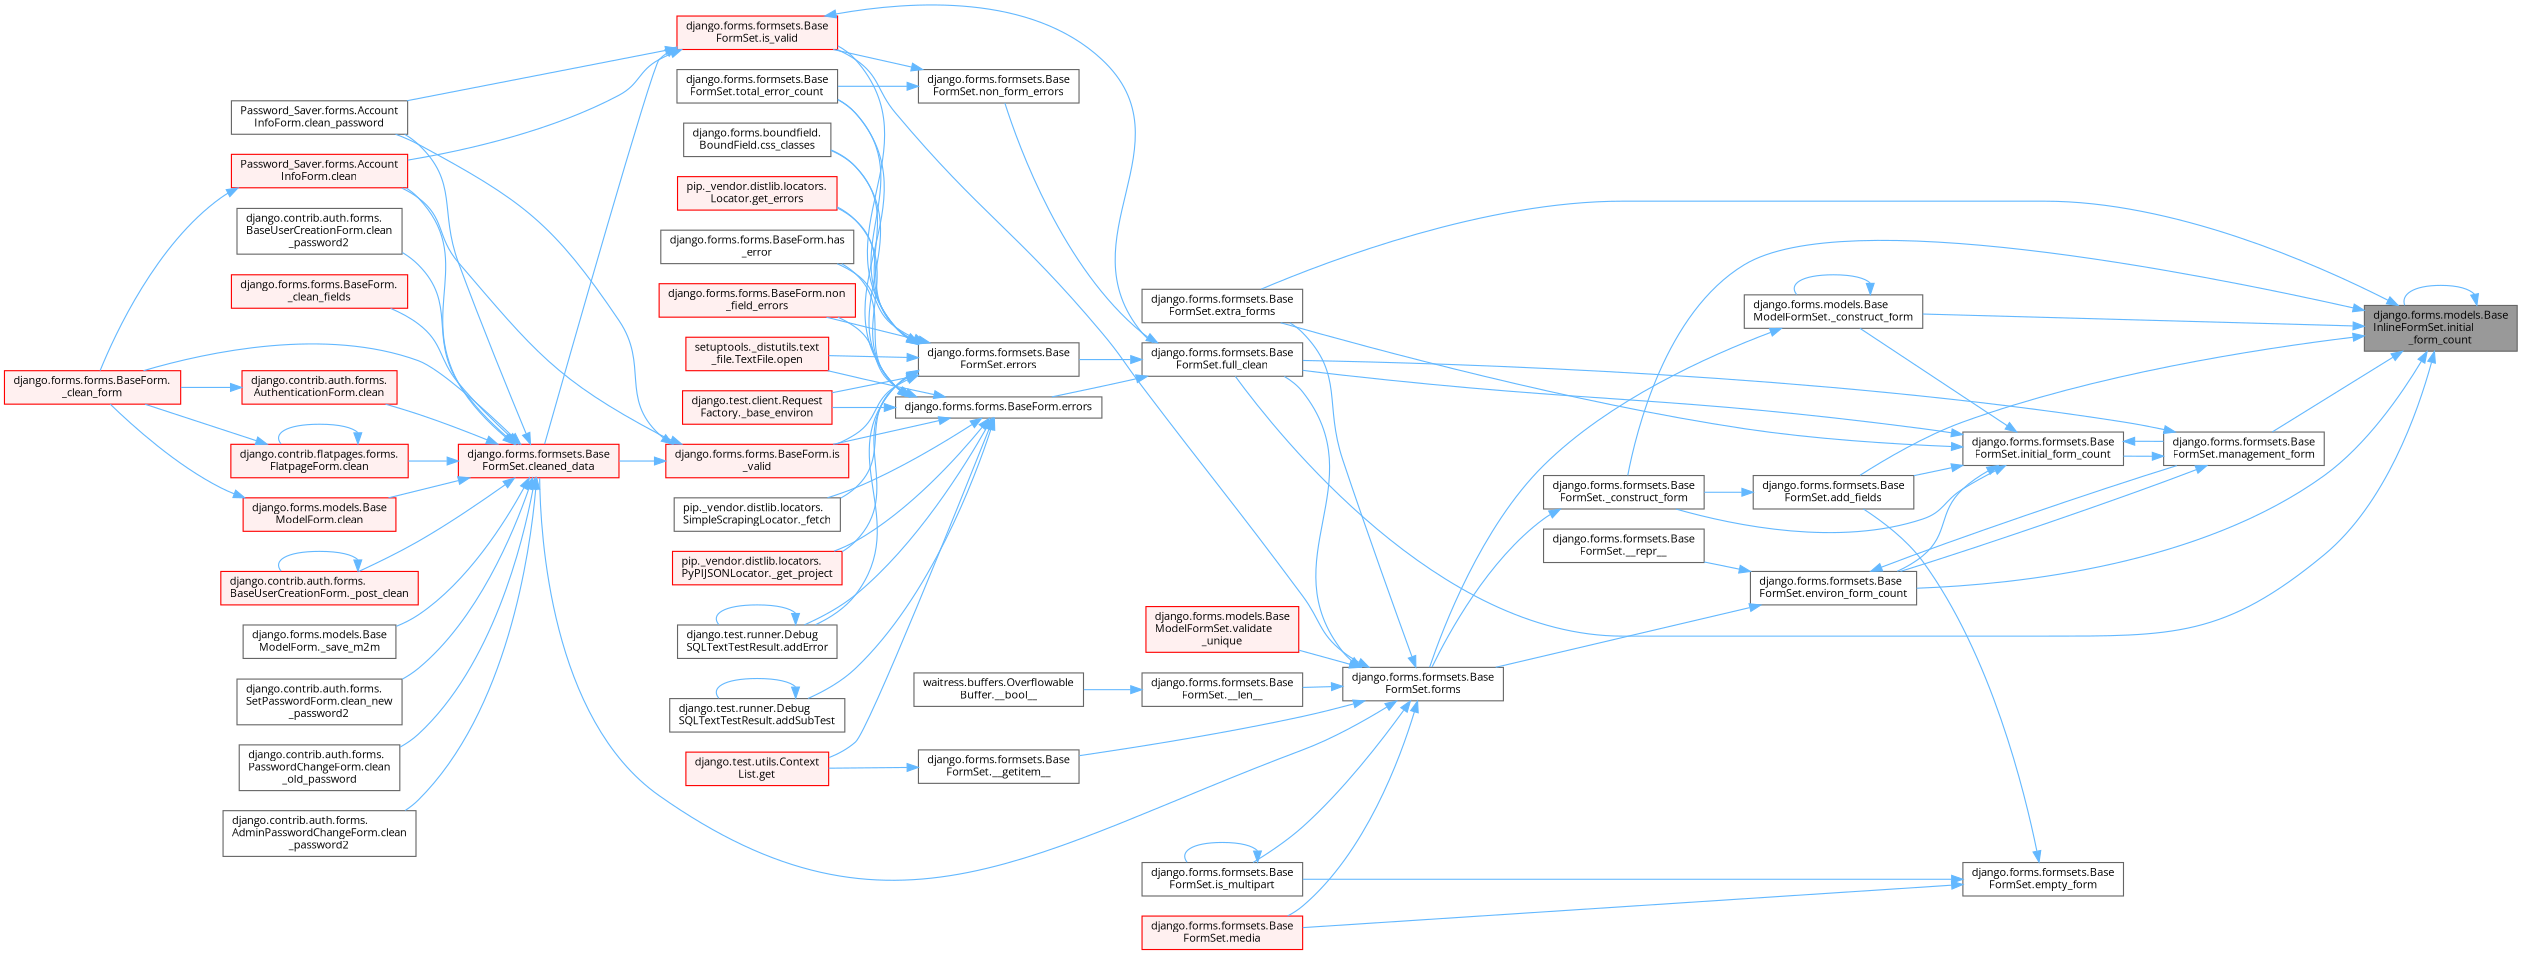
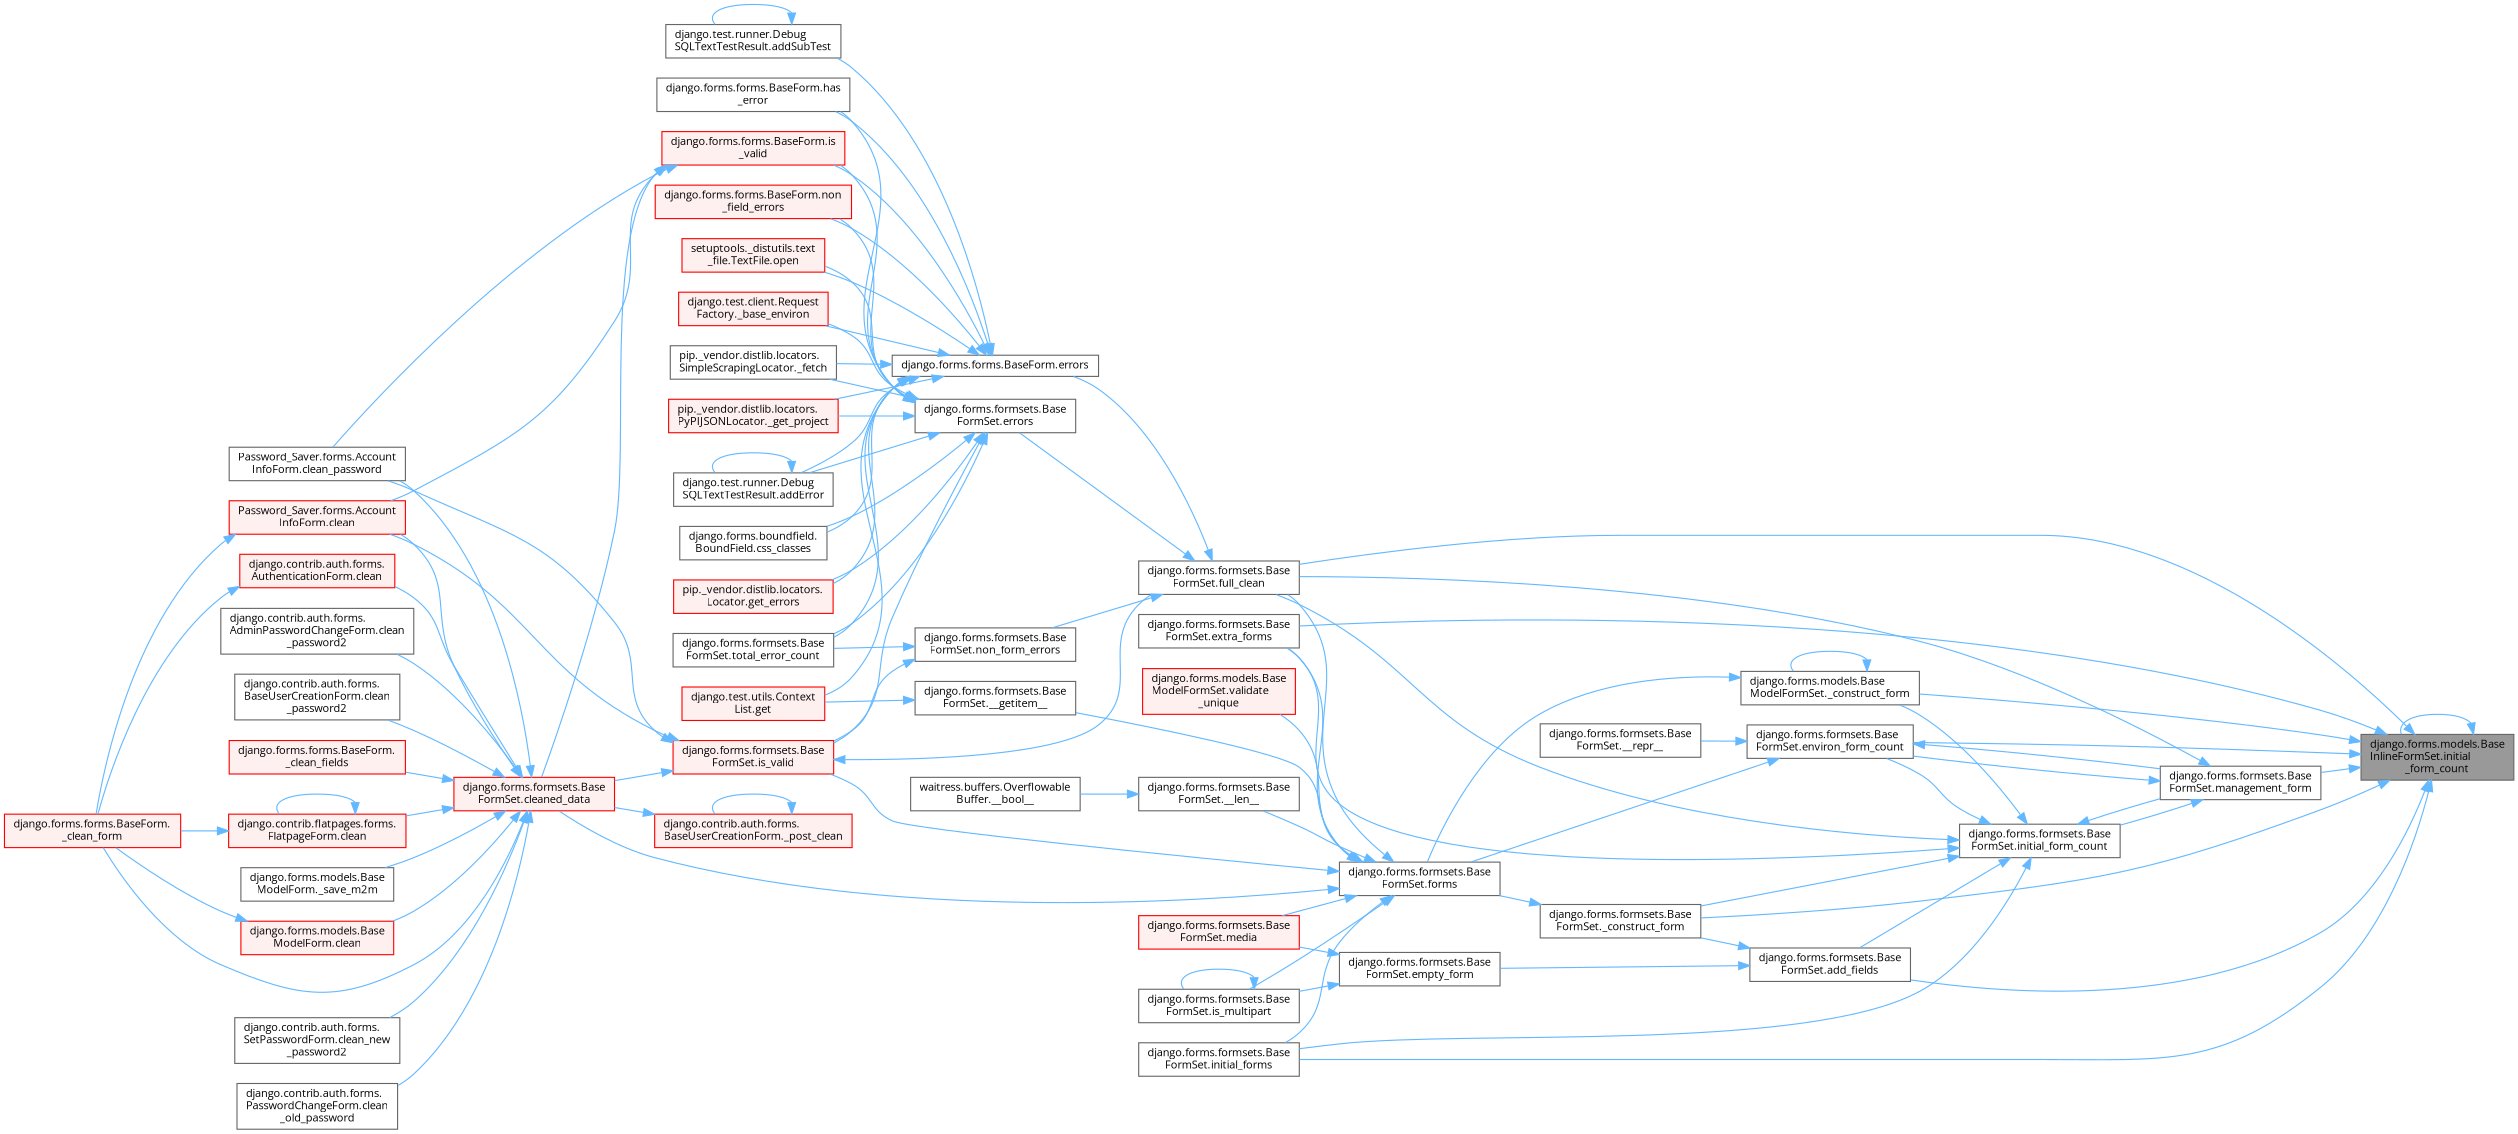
(434, 532) -> (629, 810)
(1979, 663) -> (1619, 967)
none -> (1219, 1060)
